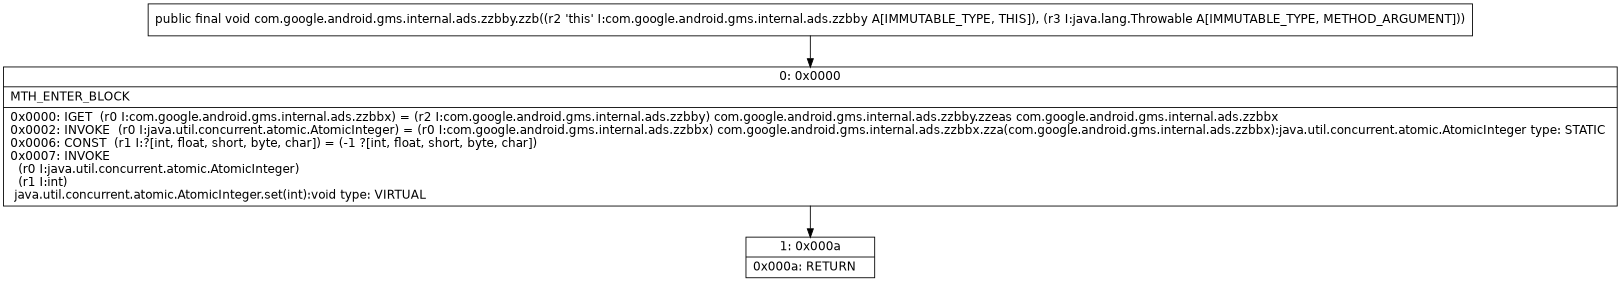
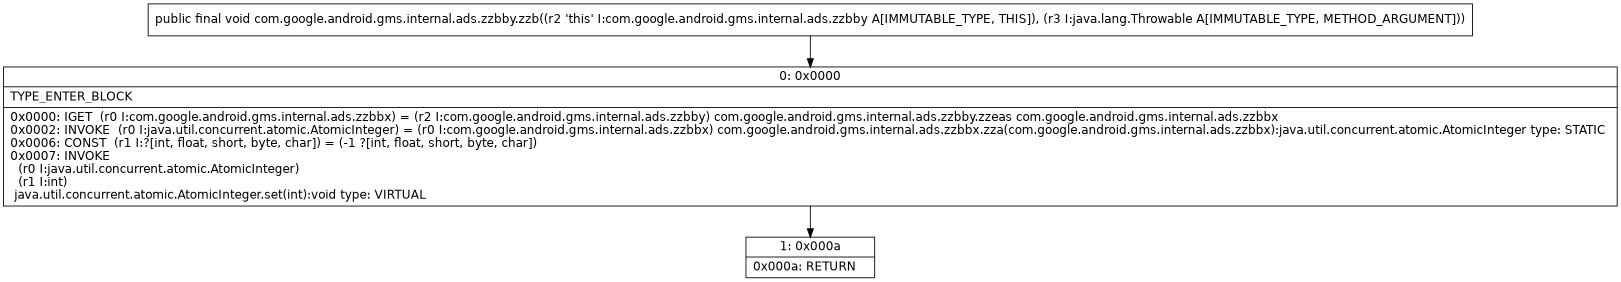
(70, 97) -> (72, 97)
